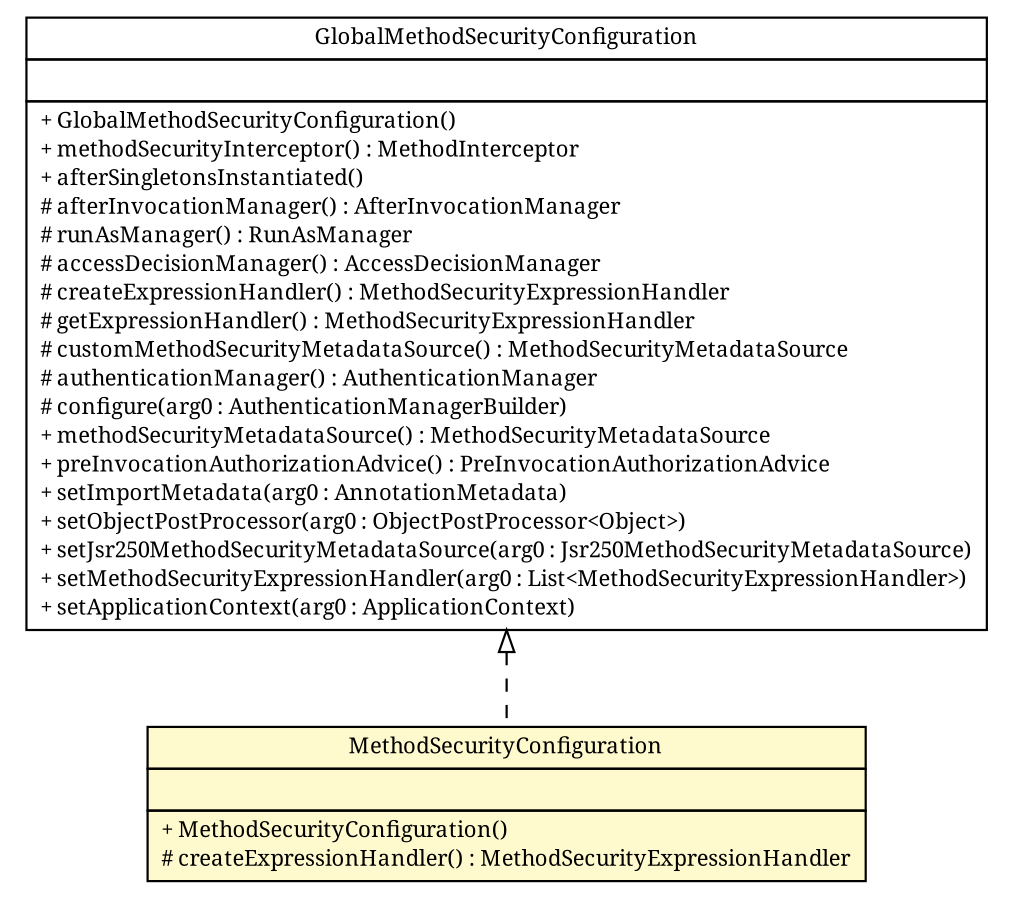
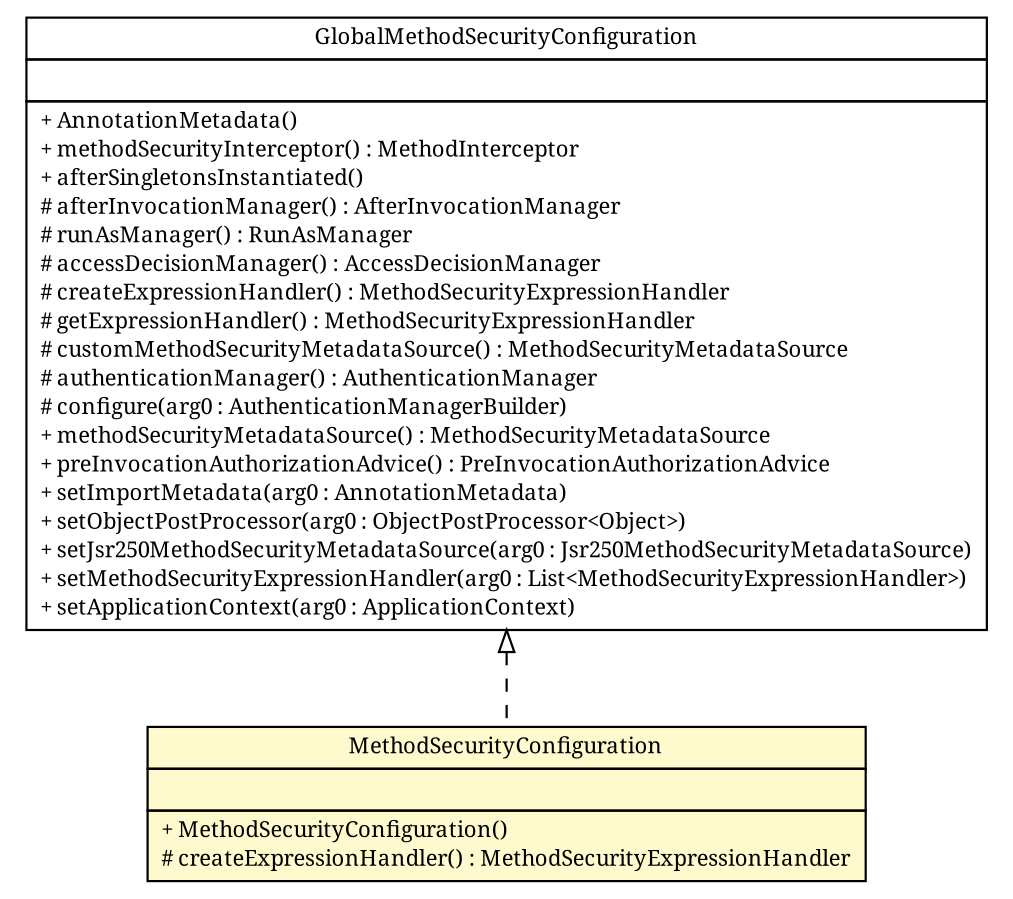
(249, 121) -> (170, 121)
